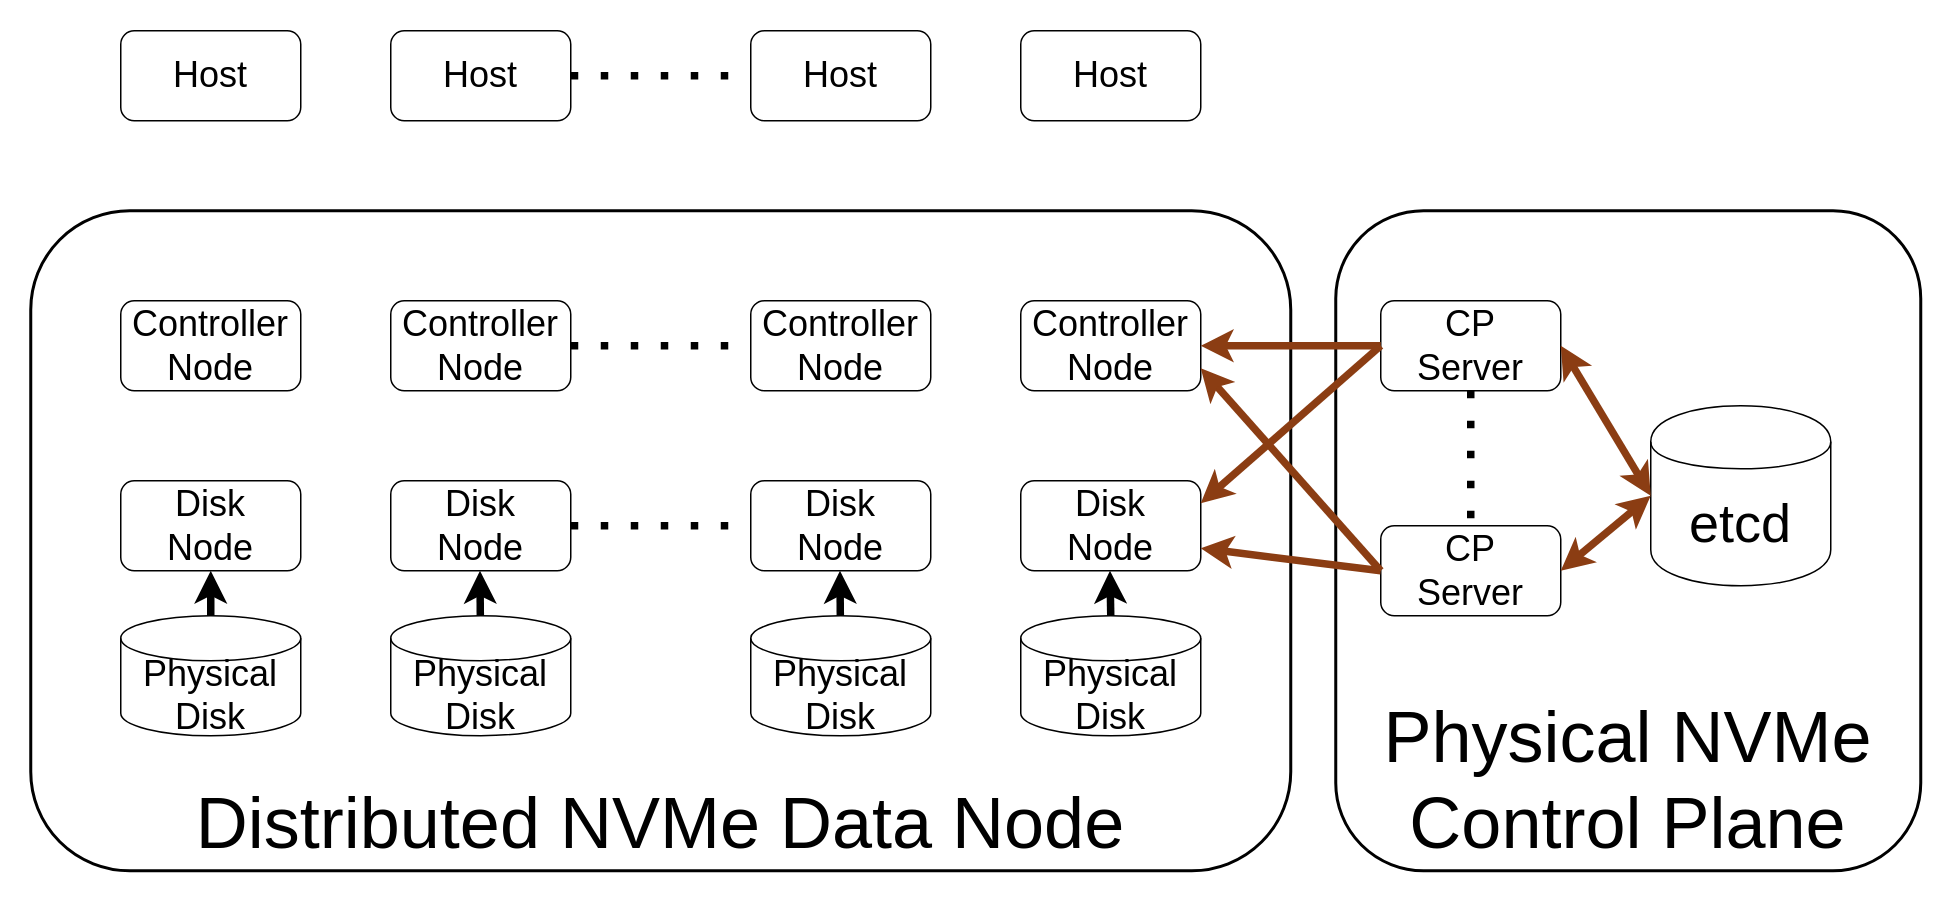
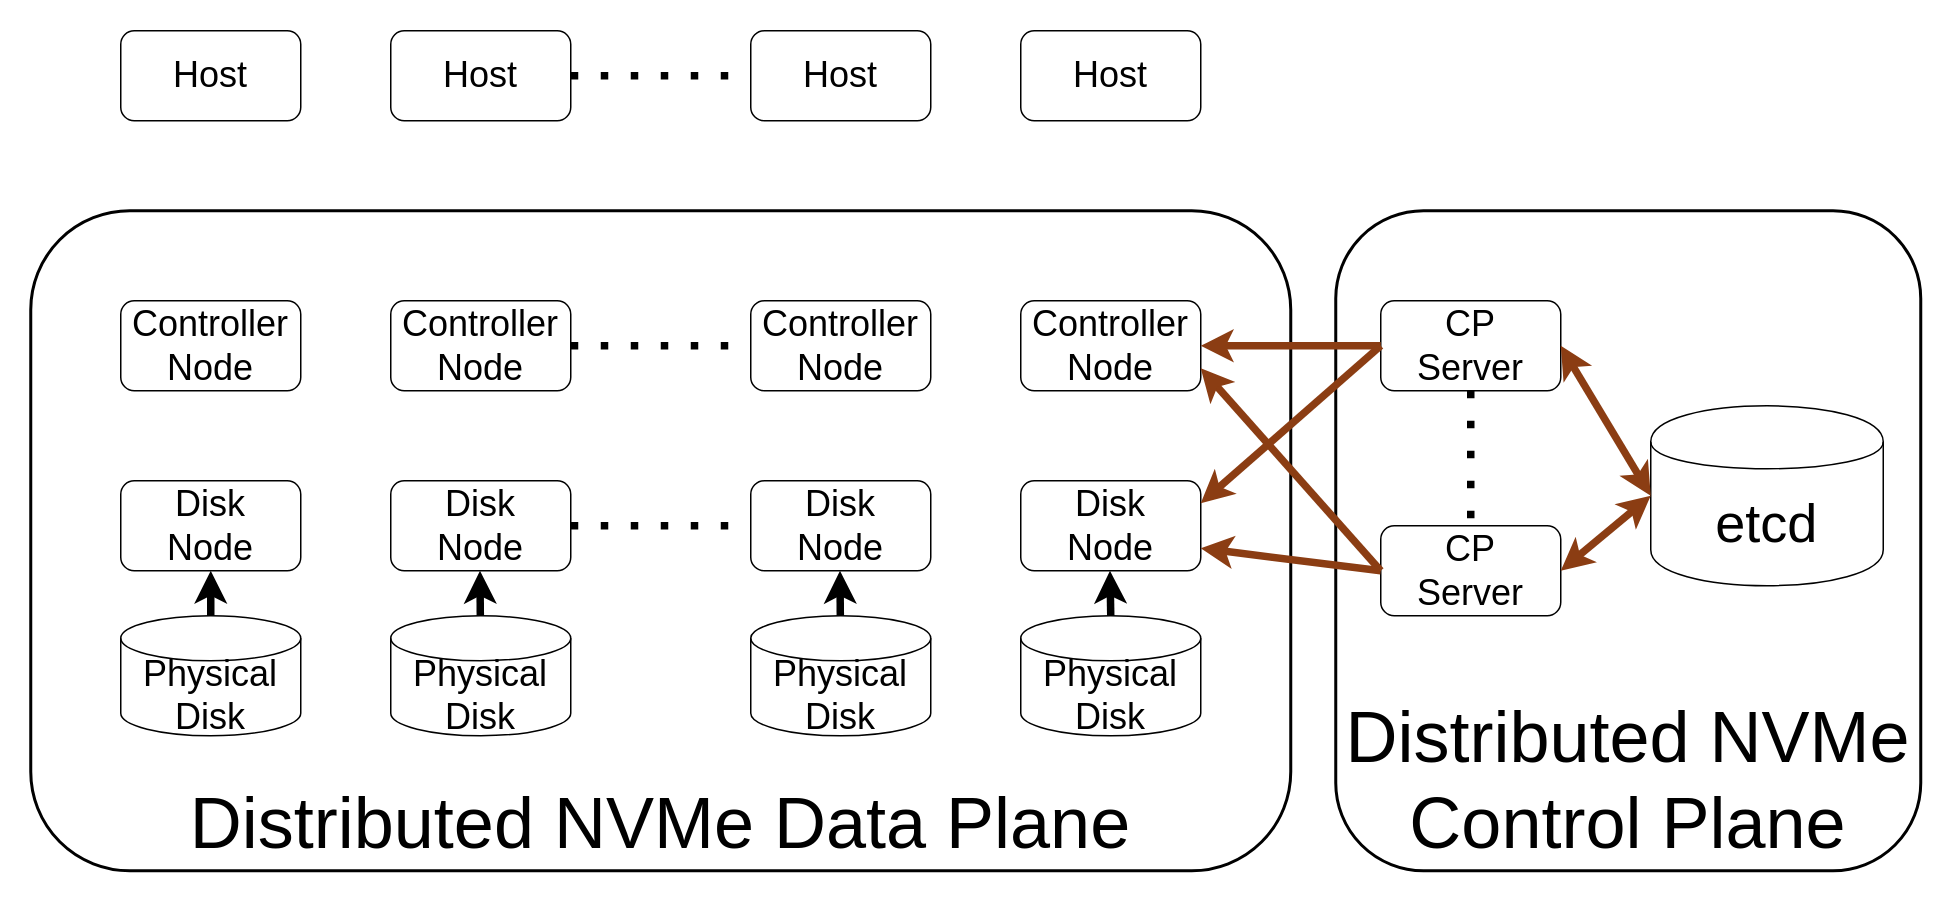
(1741, 496) -> (1767, 496)
(1628, 845) -> (1628, 845)
(661, 855) -> (661, 855)
